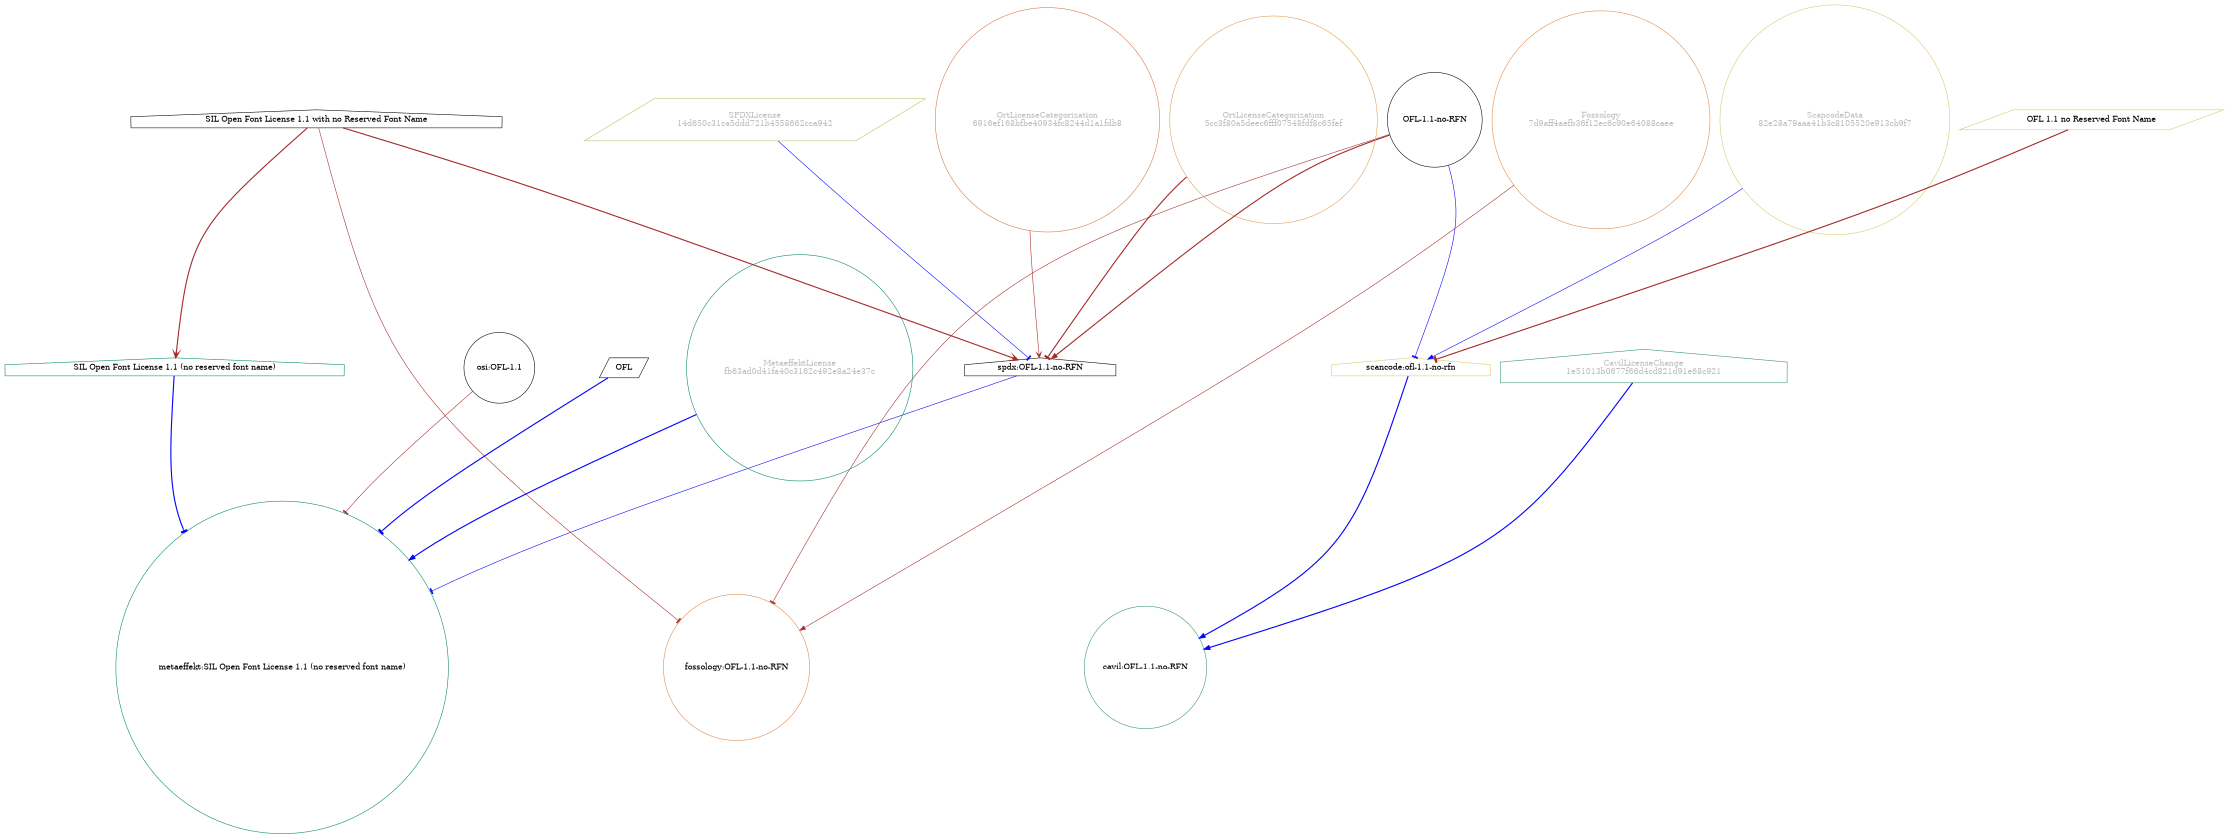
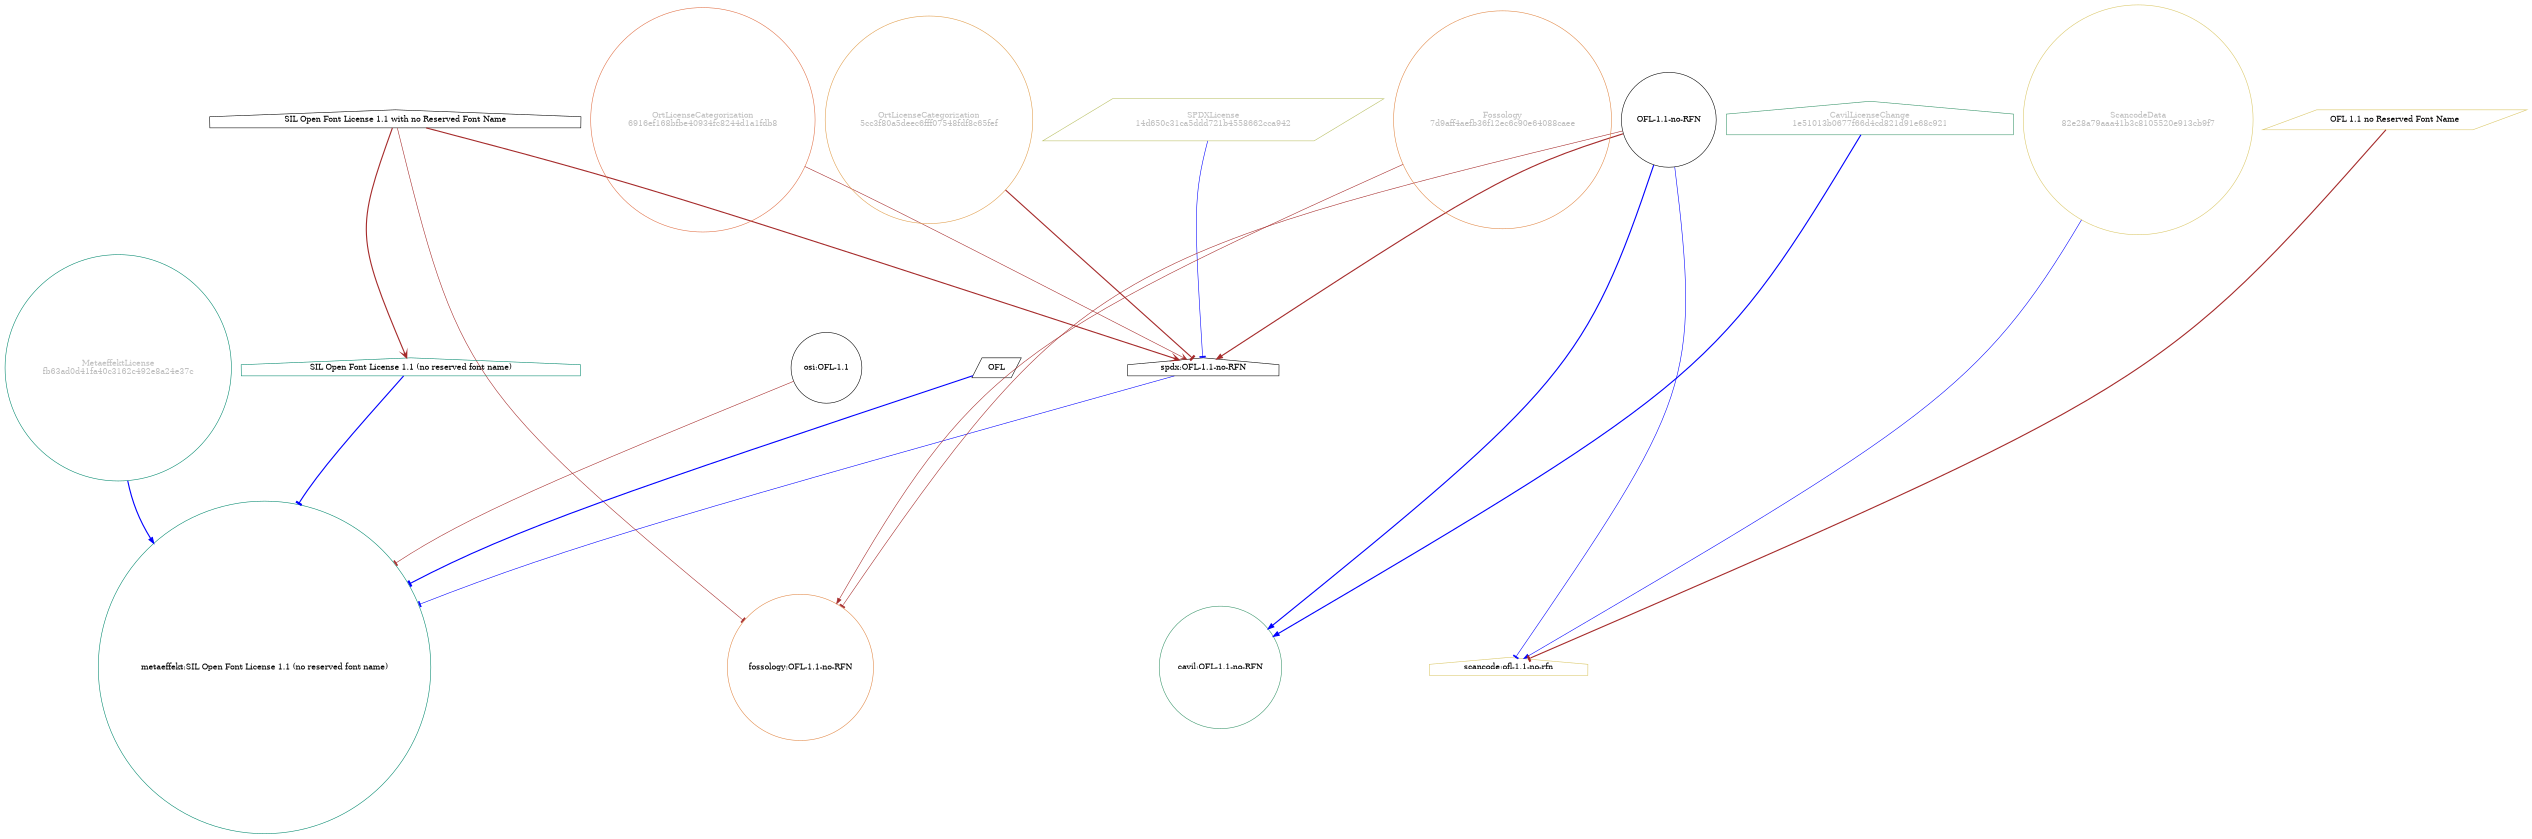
(1341, 534) -> (1505, 427)
